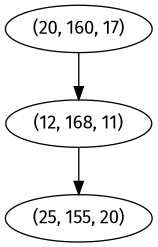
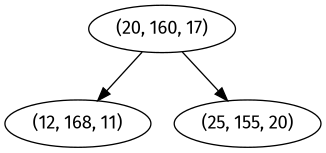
(79, 165) -> (200, 71)
